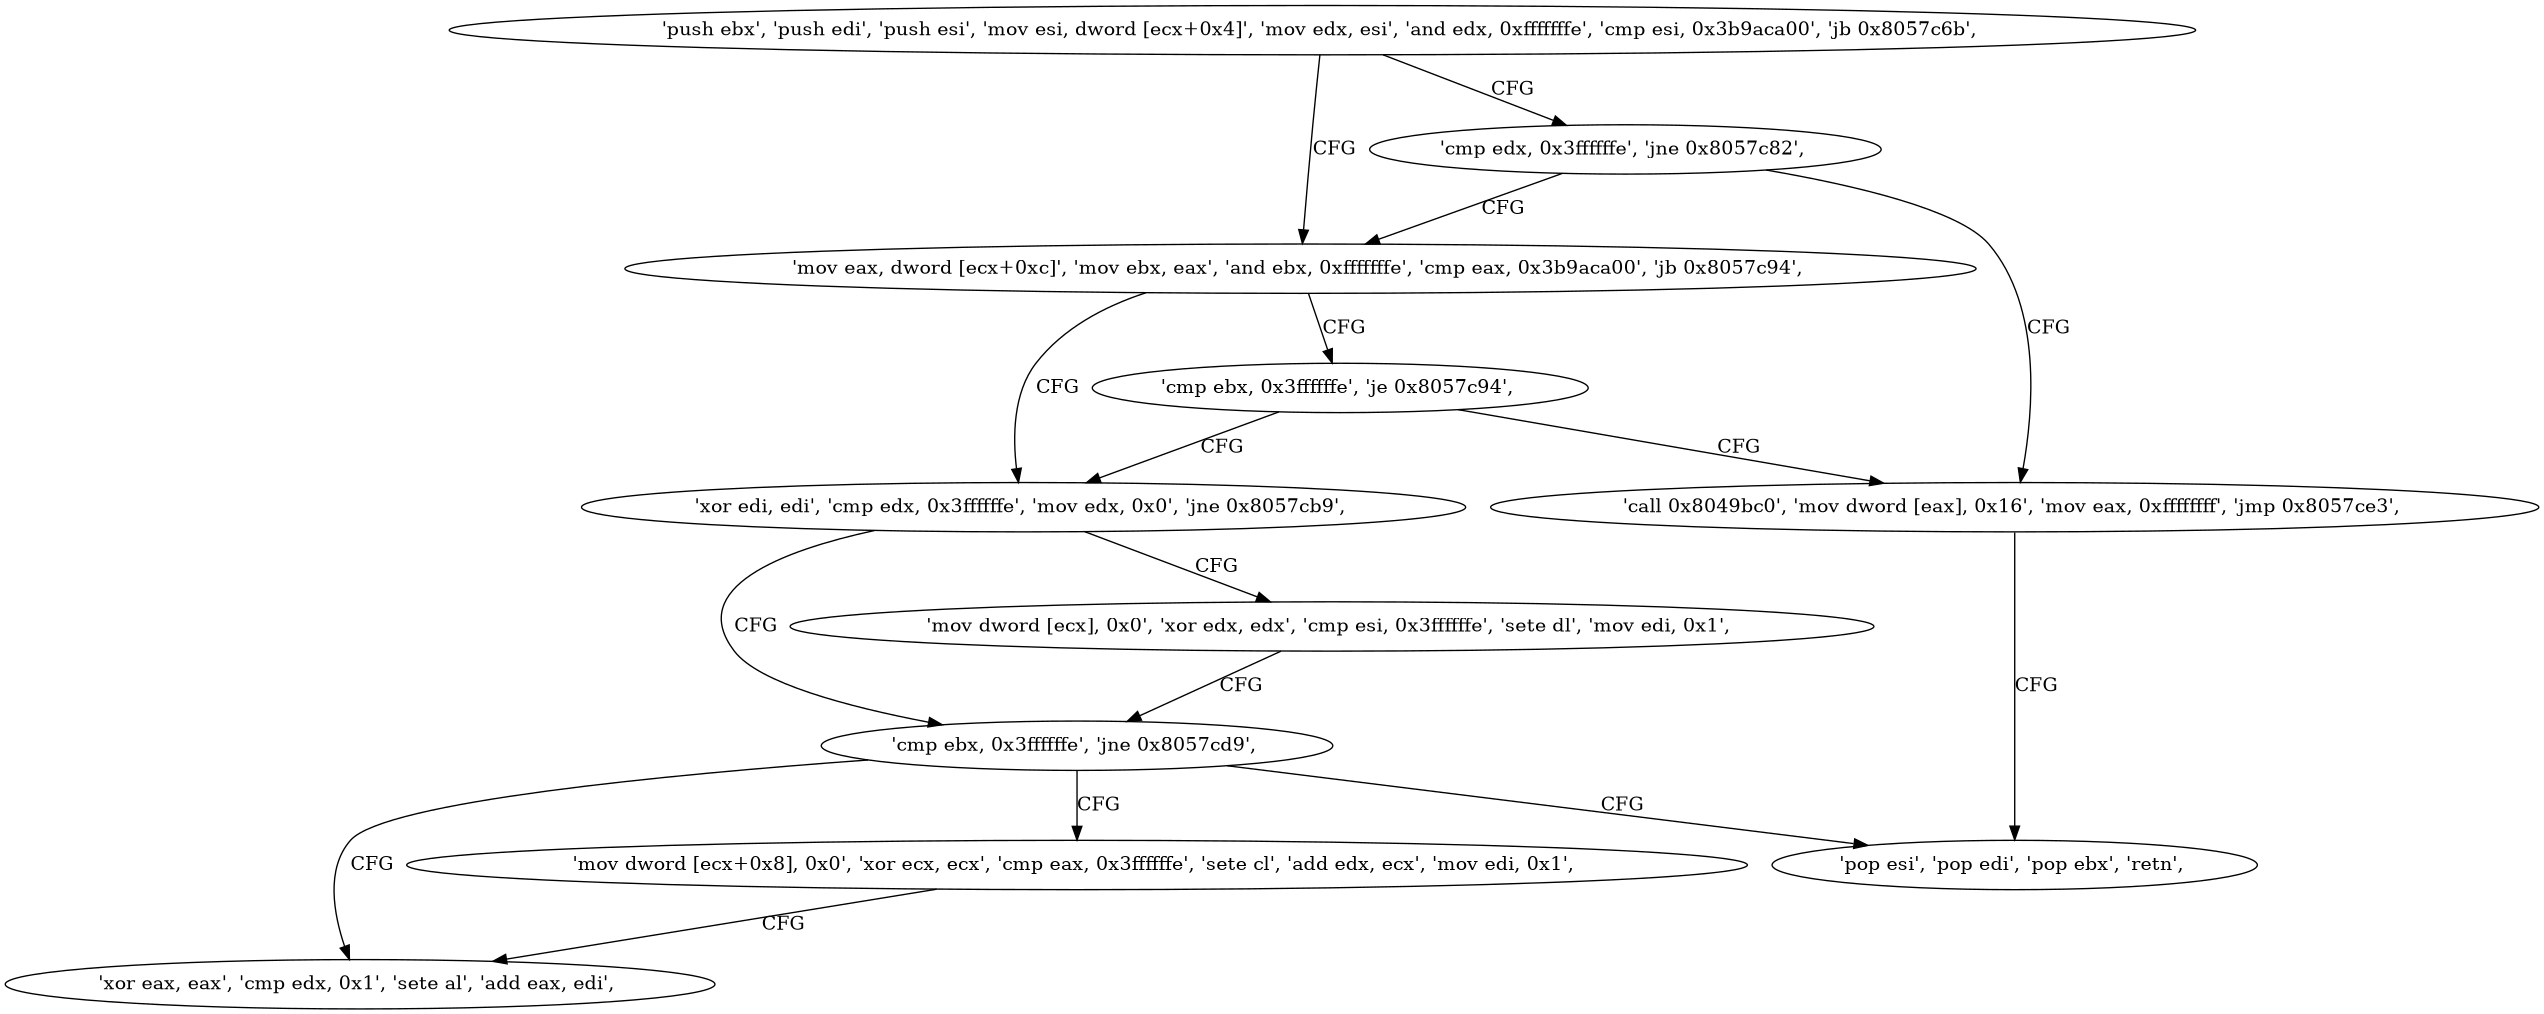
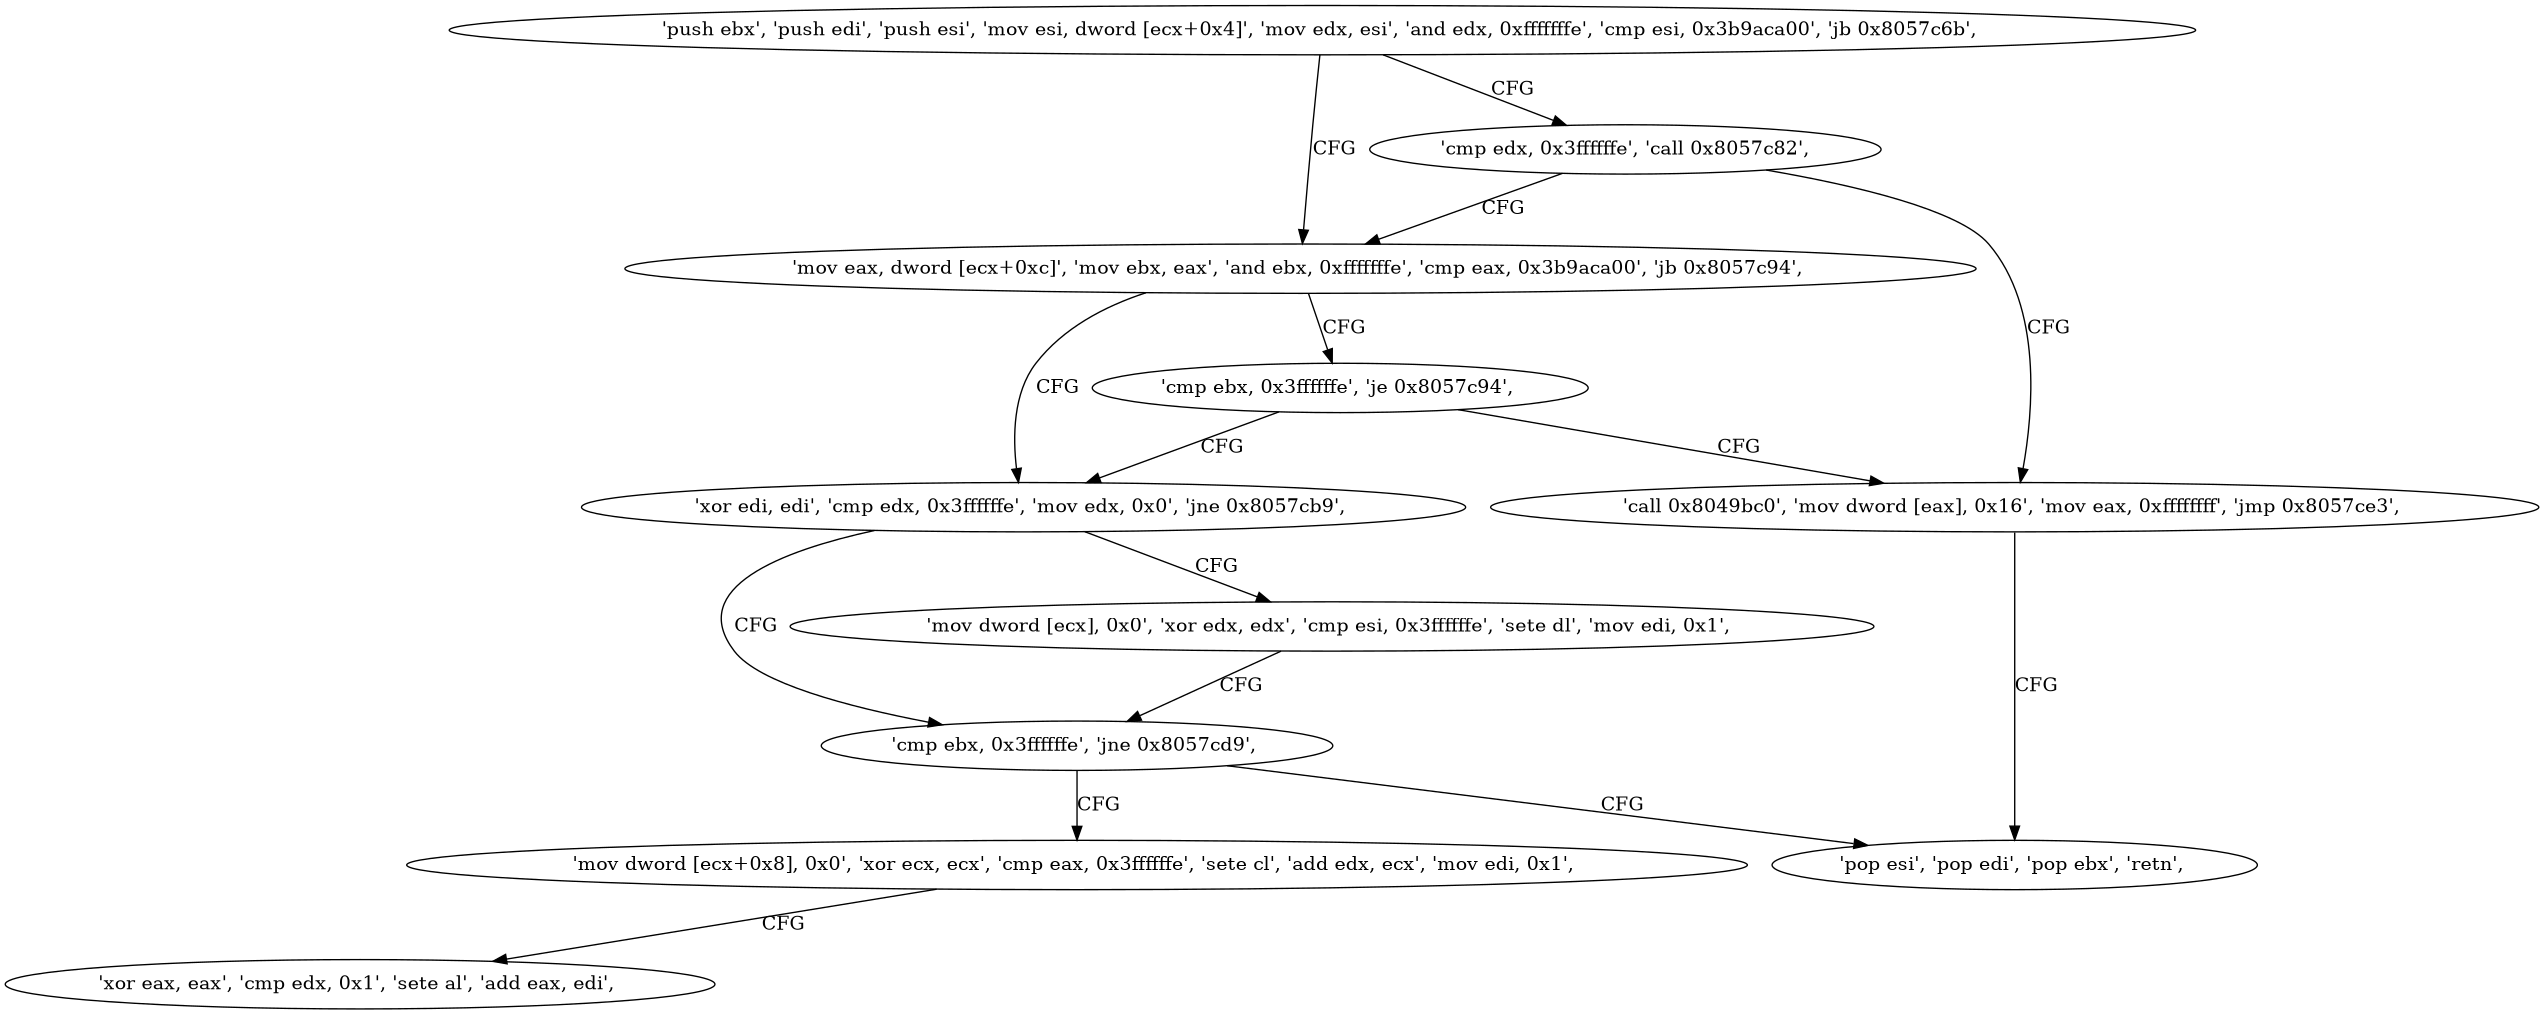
(1625, 149) -> (1625, 149)
(551, 791) -> none
